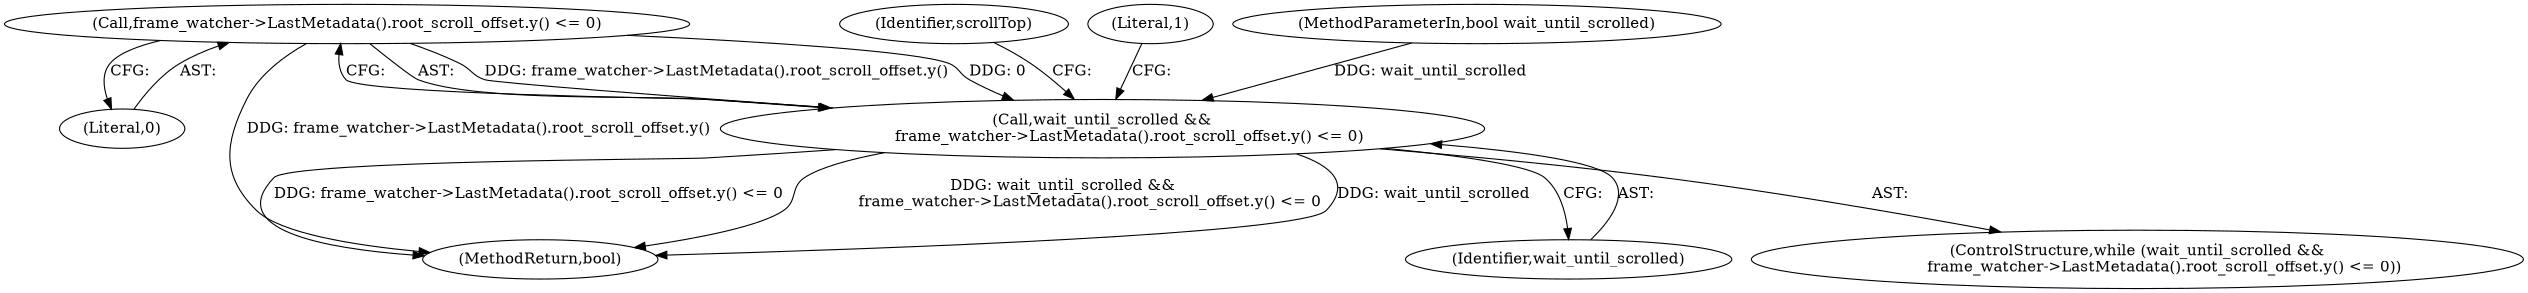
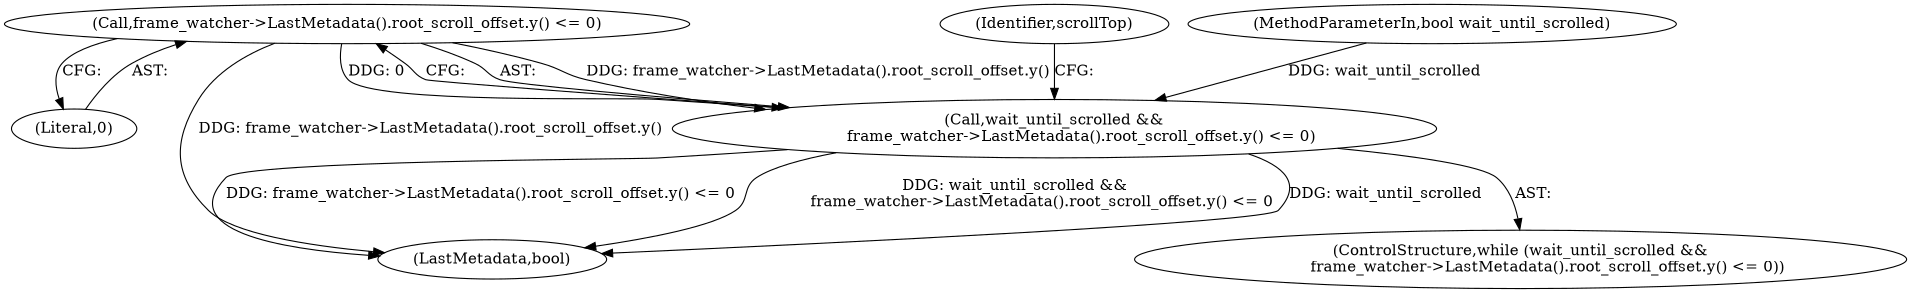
(1151, 24) -> none
(540, 259) -> (492, 259)
(1569, 259) -> none
